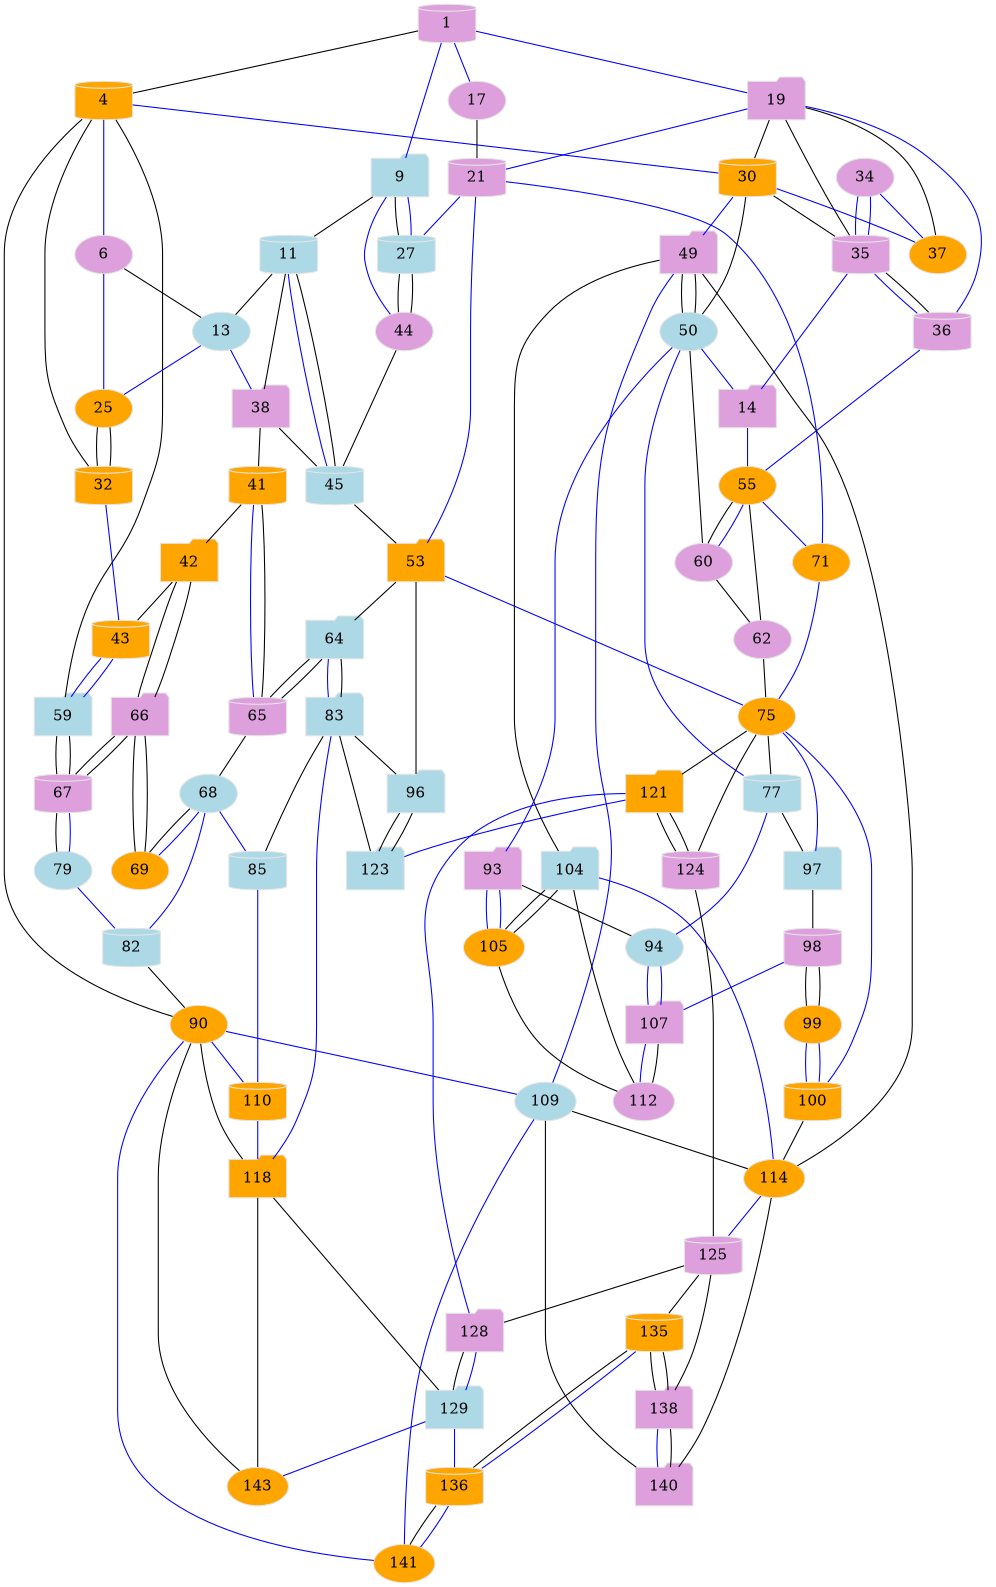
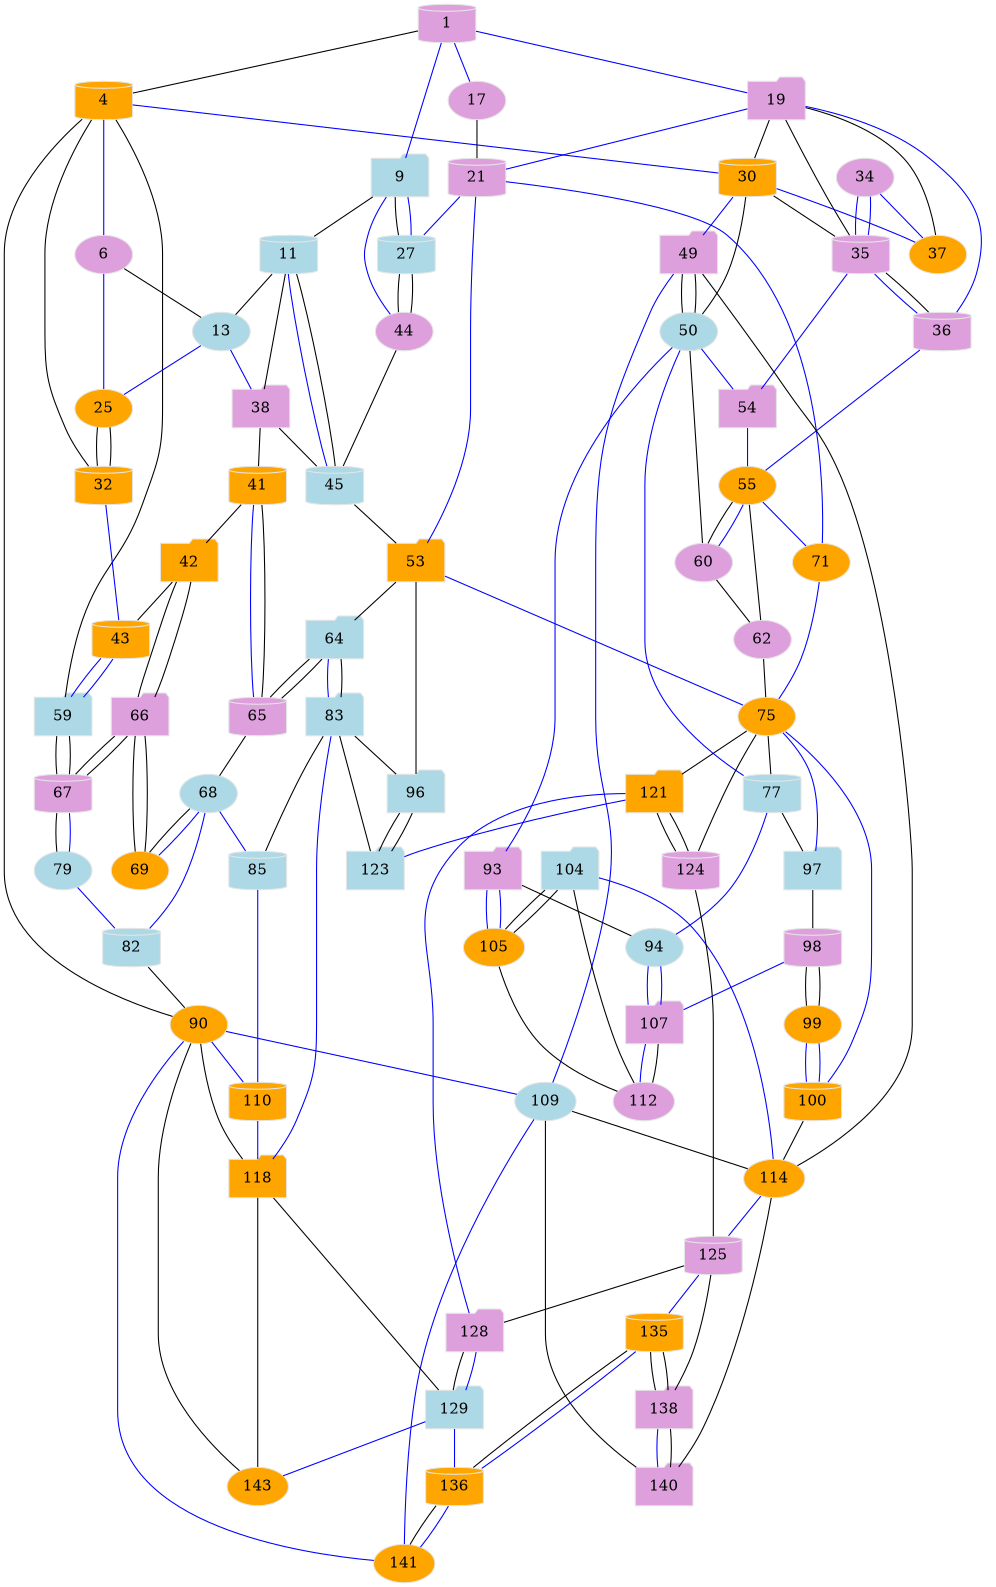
(748, 409) -> (748, 409)
(514, 519) -> none
(684, 1294) -> (684, 1294)
